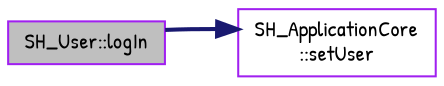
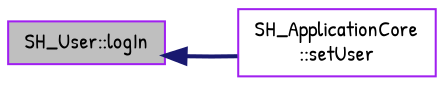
(191, 29) -> (212, 57)
